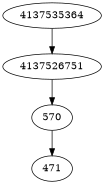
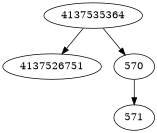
(52, 89) -> (112, 39)
(52, 169) -> (134, 118)
